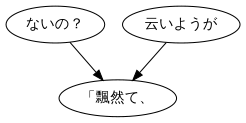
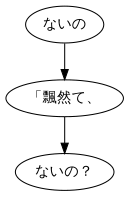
(181, 25) -> (65, 25)
(83, 57) -> (65, 130)
